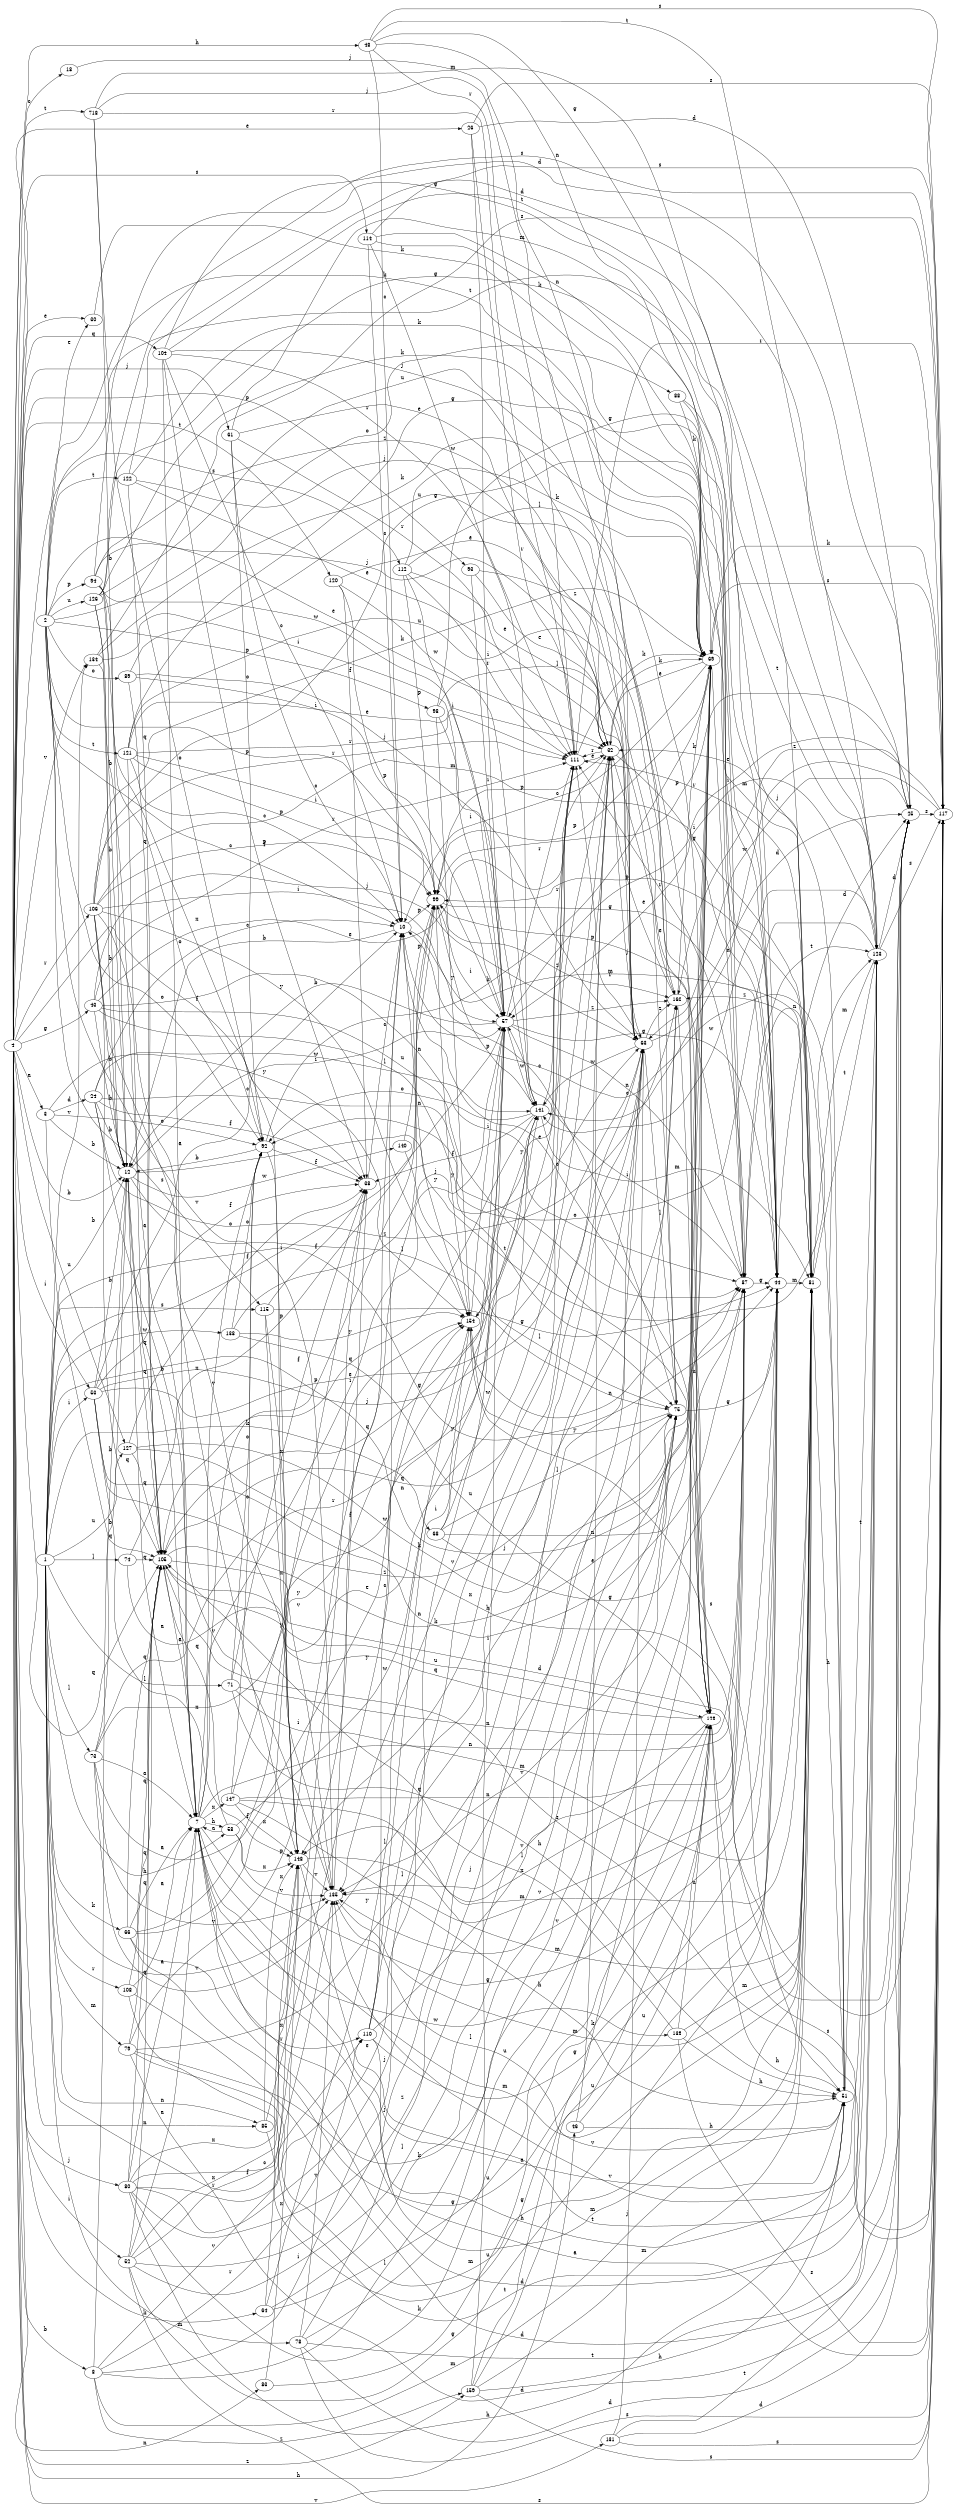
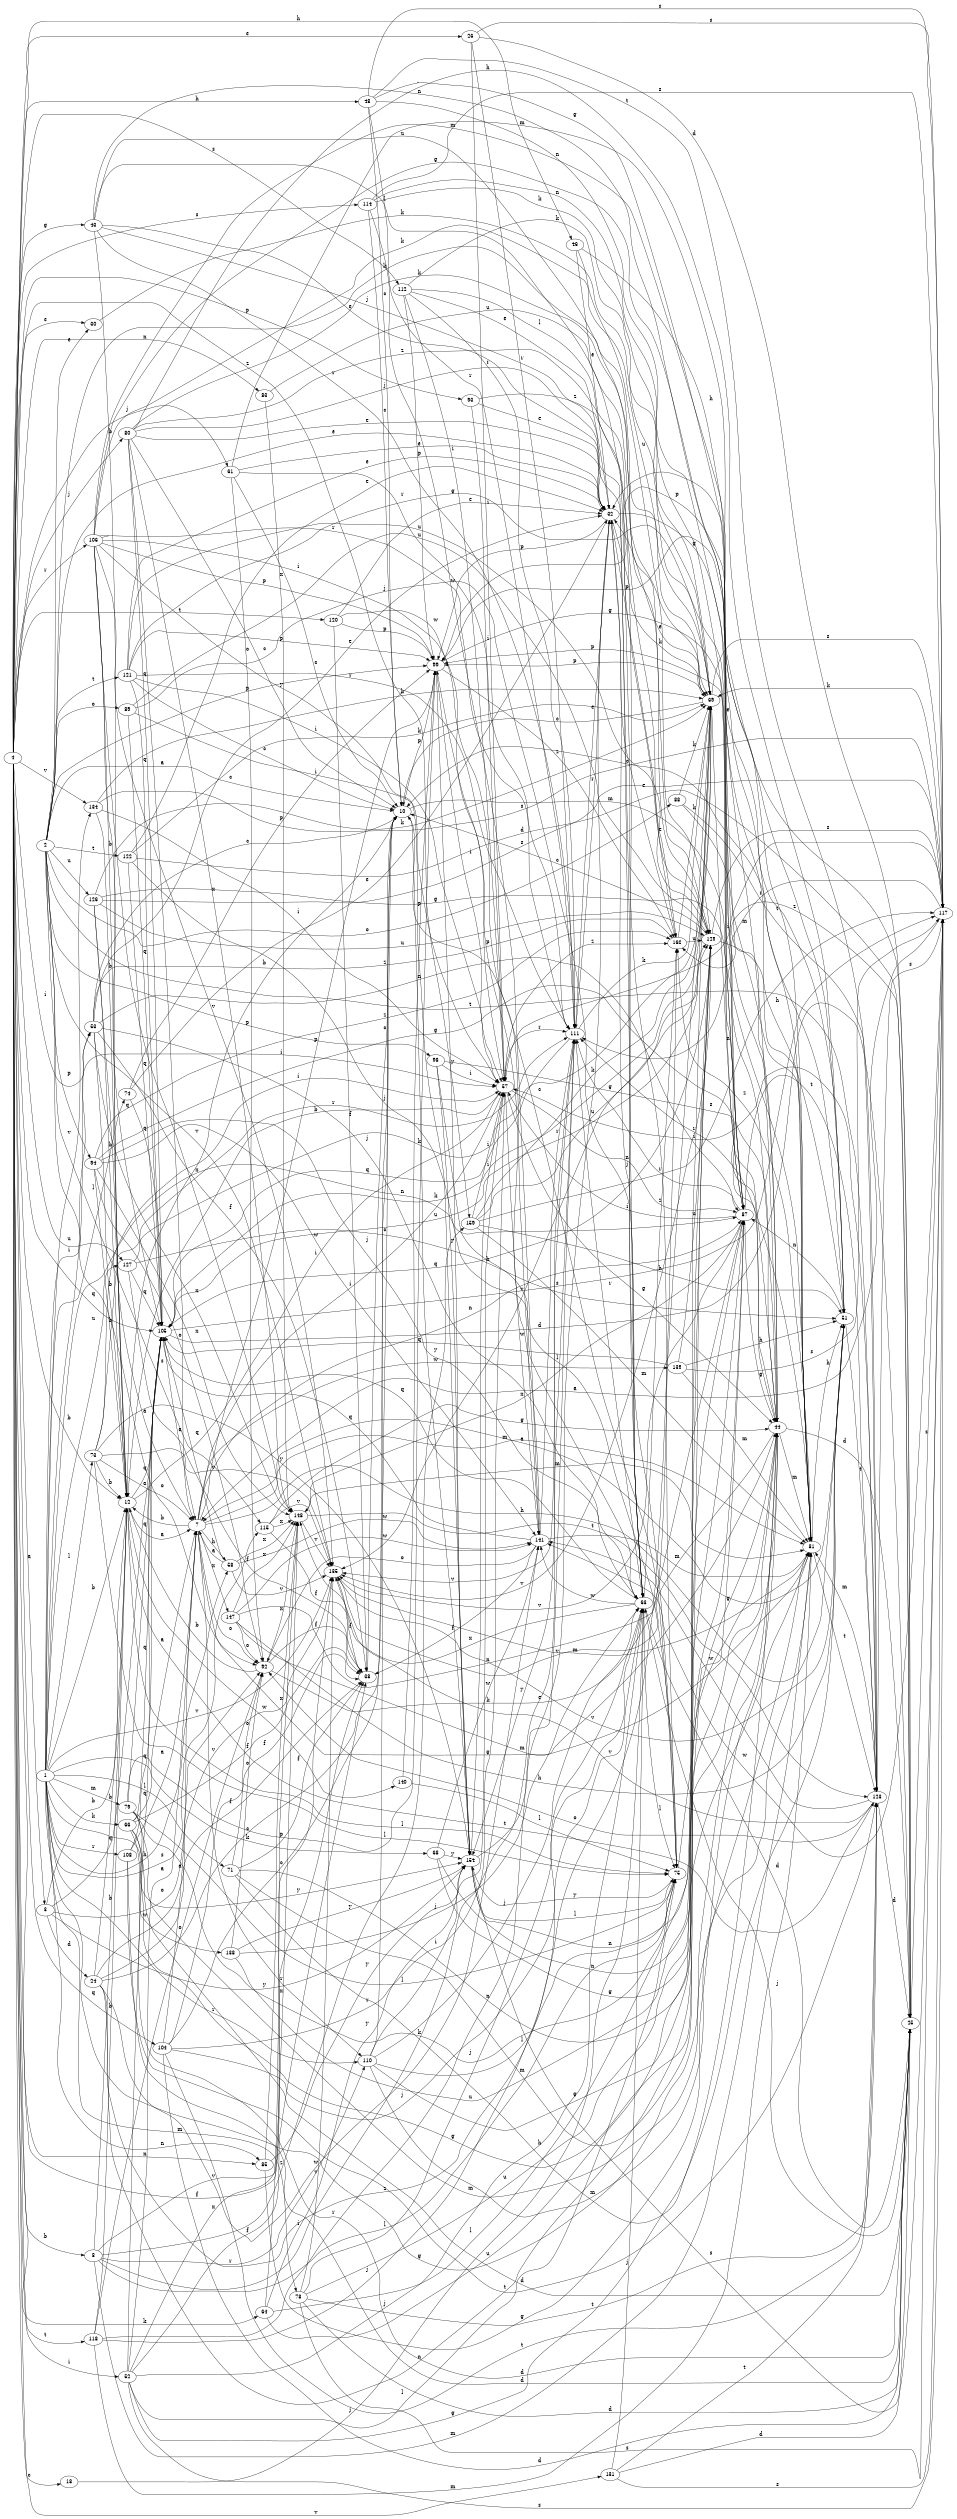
(93, 114) -> (93, 2339)
(556, 1475) -> (566, 1919)
